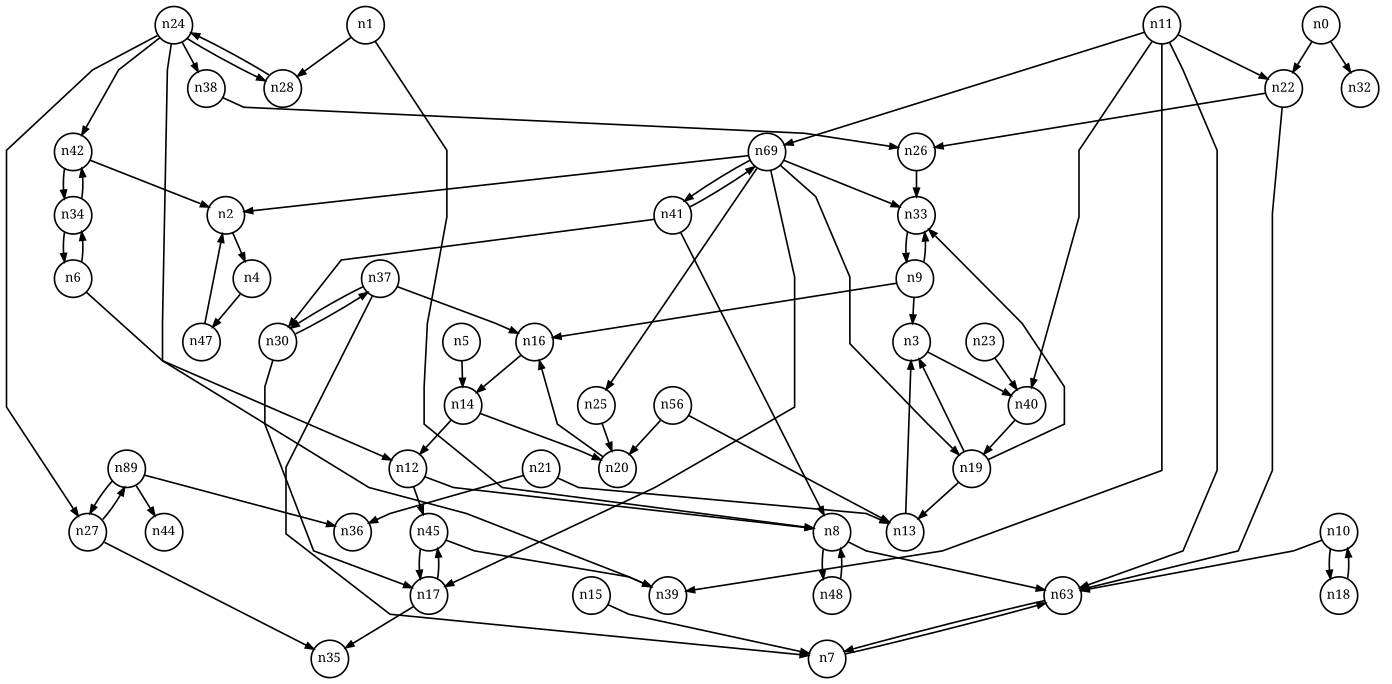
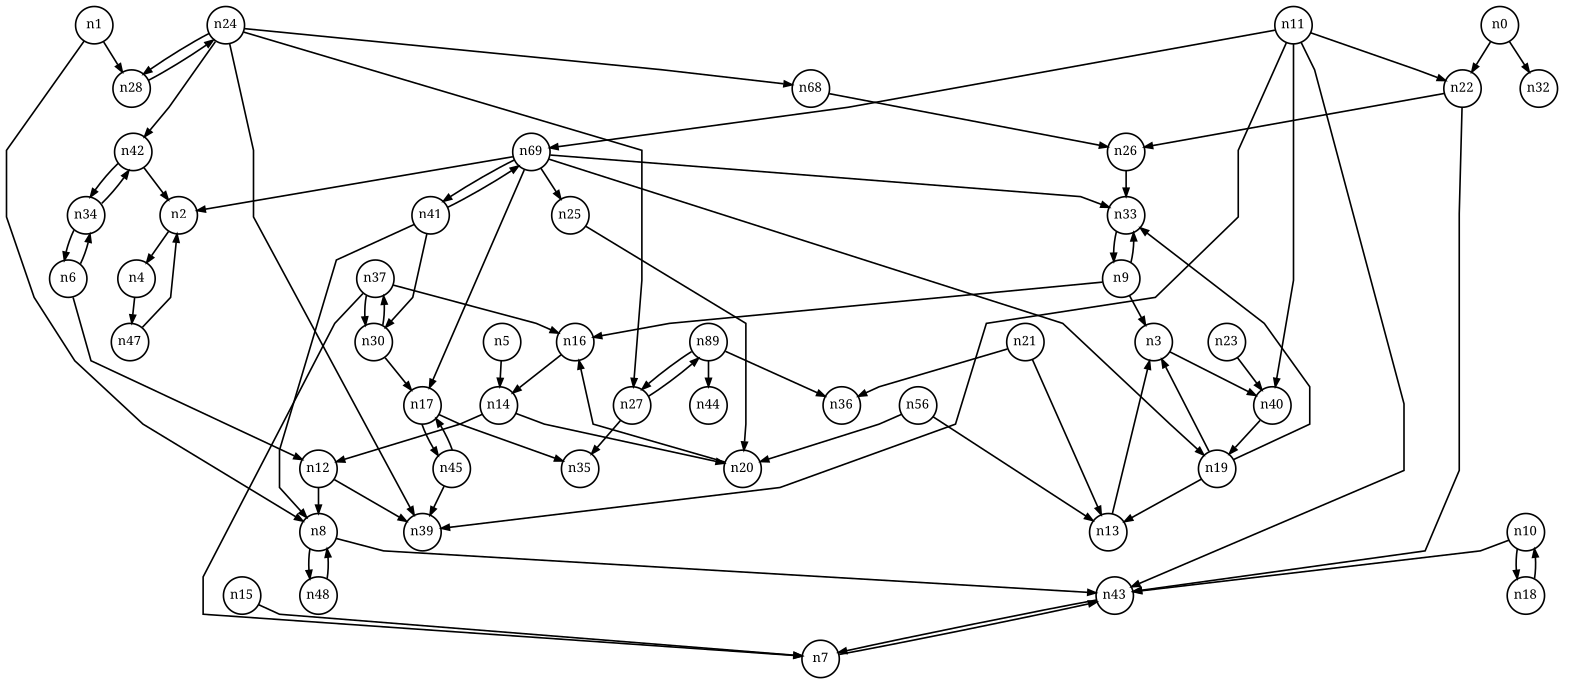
(206, 89) -> (811, 89)
(417, 497) -> (367, 498)
(1063, 596) -> (1115, 596)
